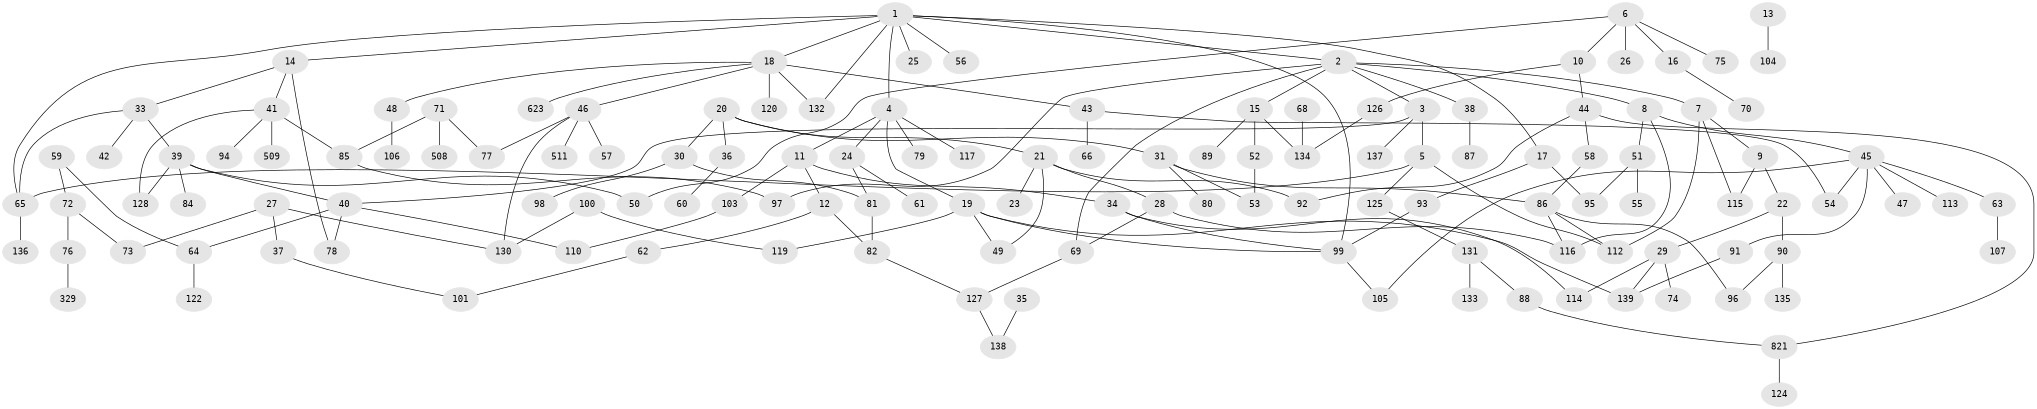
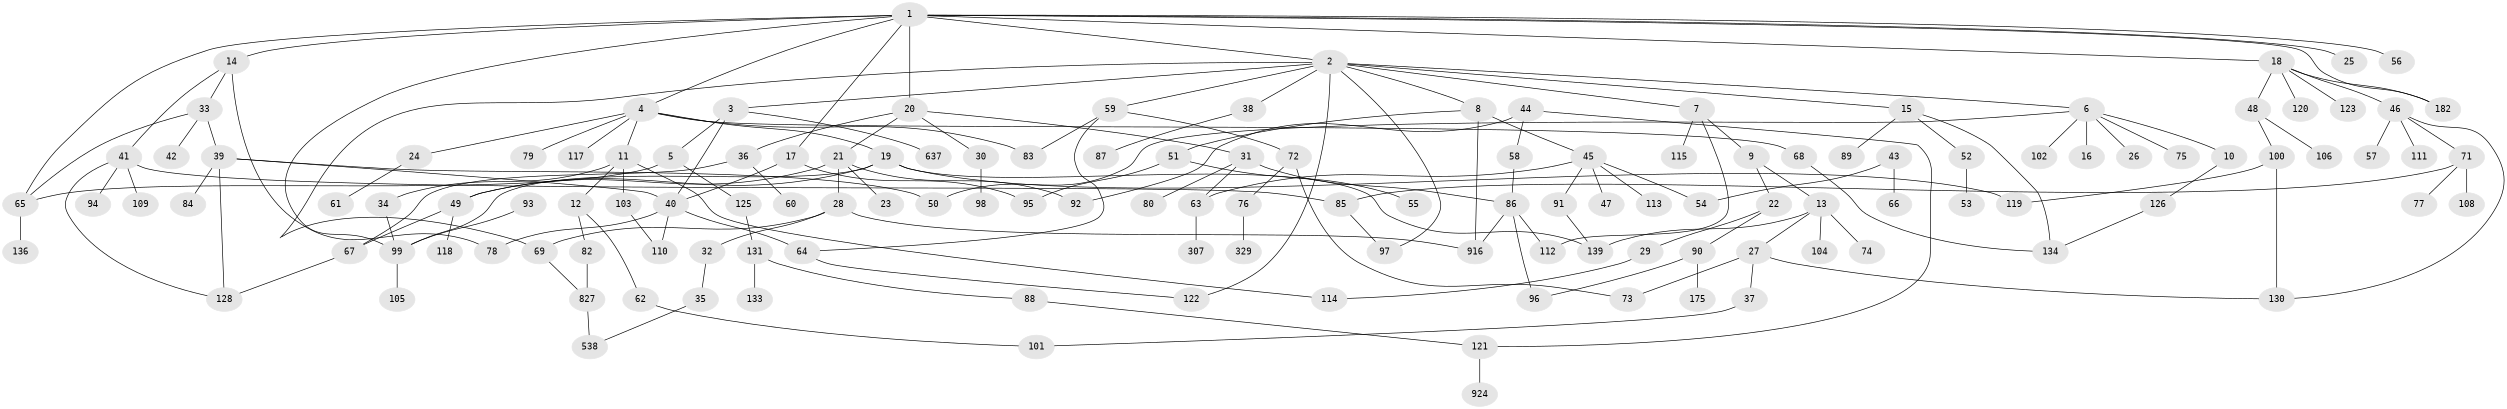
none -> (910, 62)
(914, 84) -> none
none -> (1709, 84)
none -> (1220, 86)
(1581, 86) -> none
(536, 110) -> (2348, 110)
(817, 110) -> (2443, 110)
(1746, 110) -> none
none -> (1222, 127)
(535, 133) -> (2431, 133)
none -> (2265, 133)
(272, 157) -> (141, 205)
(439, 157) -> (2467, 205)
(559, 157) -> (2419, 157)
none -> (1029, 157)
(1375, 157) -> (934, 157)
none -> (2039, 157)
(1601, 173) -> none
(1199, 177) -> (1221, 181)
(1482, 181) -> (732, 183)
(1748, 181) -> (1786, 181)
(872, 205) -> none
none -> (1305, 207)
(1514, 214) -> none
(1388, 219) -> (965, 259)
none -> (1788, 228)
none -> (350, 252)
none -> (445, 252)
none -> (707, 252)
(1568, 252) -> (1475, 252)
(1998, 252) -> (1196, 252)
(1668, 275) -> (1844, 228)
(1644, 276) -> (1749, 227)
(974, 300) -> (587, 300)
(1783, 300) -> (1697, 300)
(998, 347) -> (590, 347)
(1779, 347) -> (1480, 347)
(1779, 395) -> (1480, 395)
